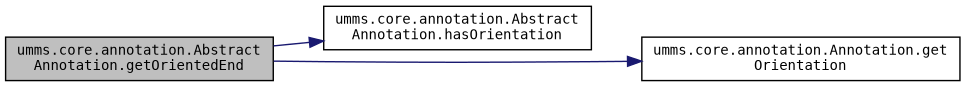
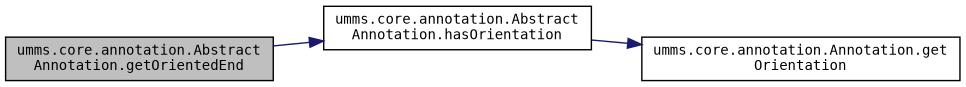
(450, 62) -> (610, 42)
